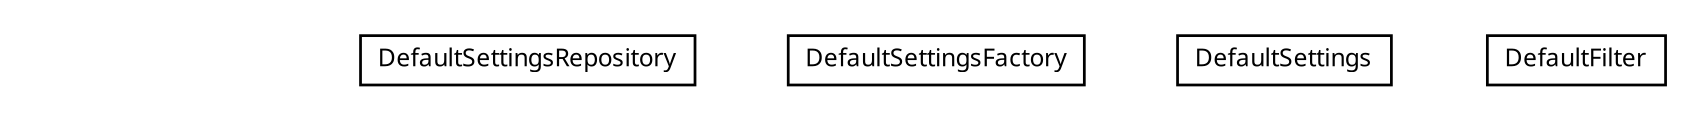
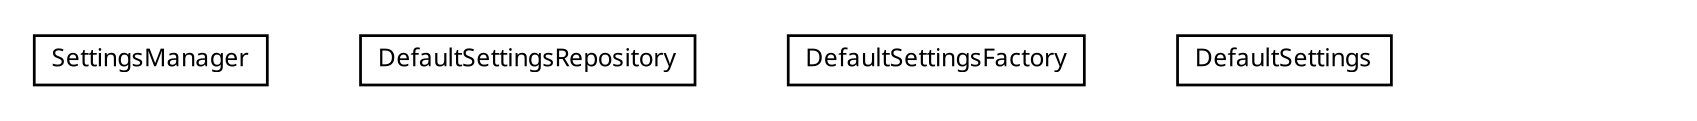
none -> (149, 60)
(1575, 60) -> none
